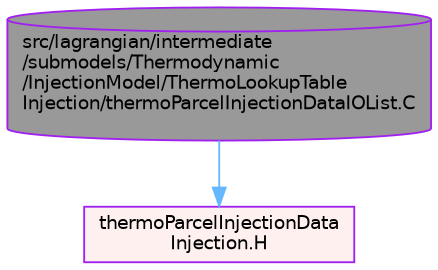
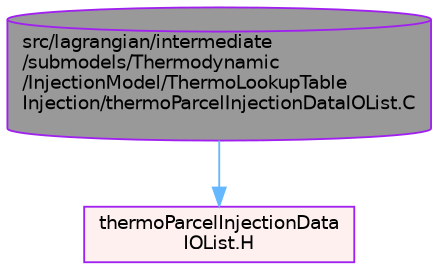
(219, 234) -> (219, 234)
